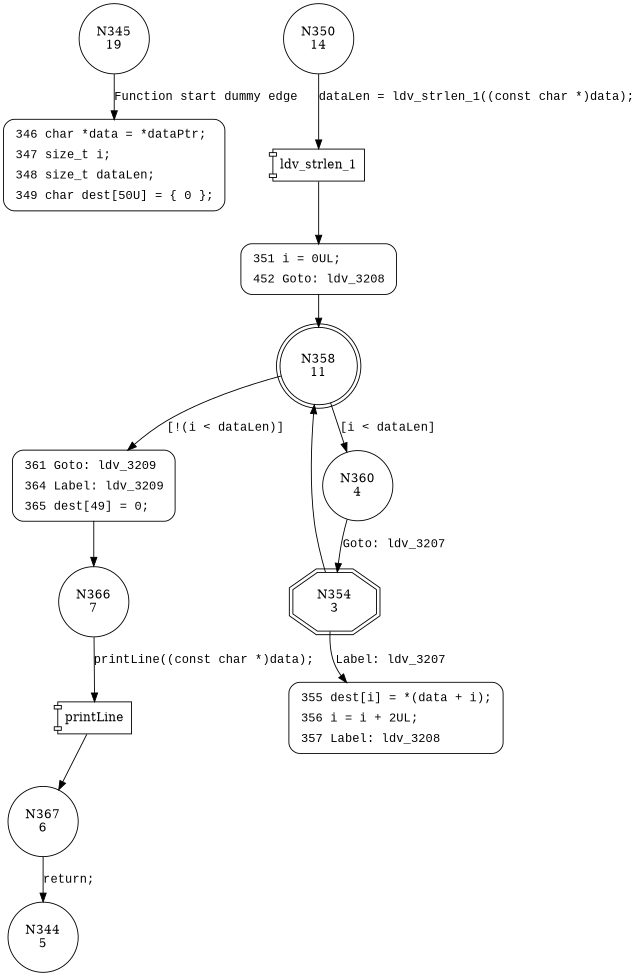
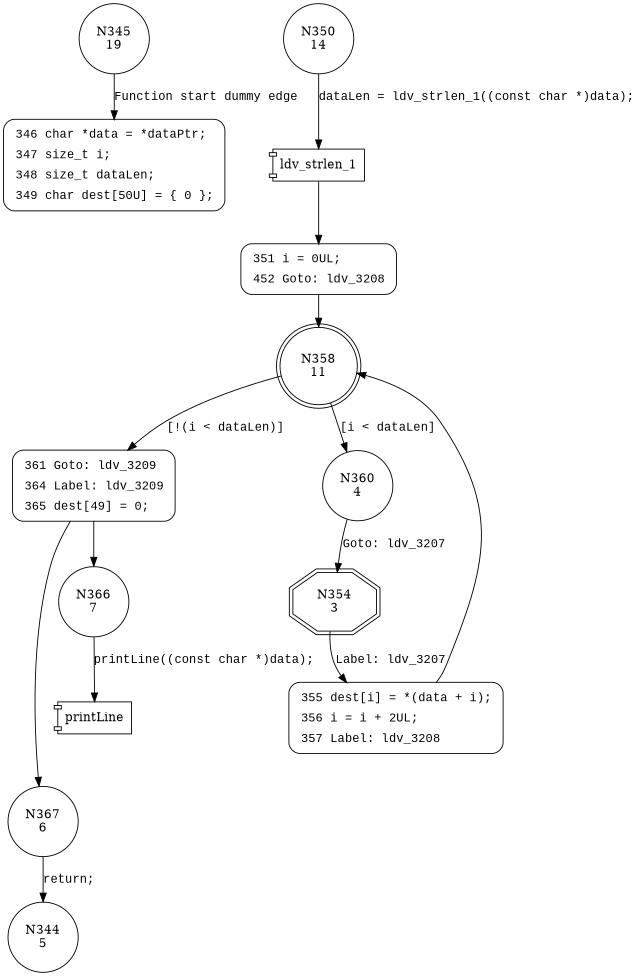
(312, 494) -> (479, 507)
(75, 758) -> (37, 646)
